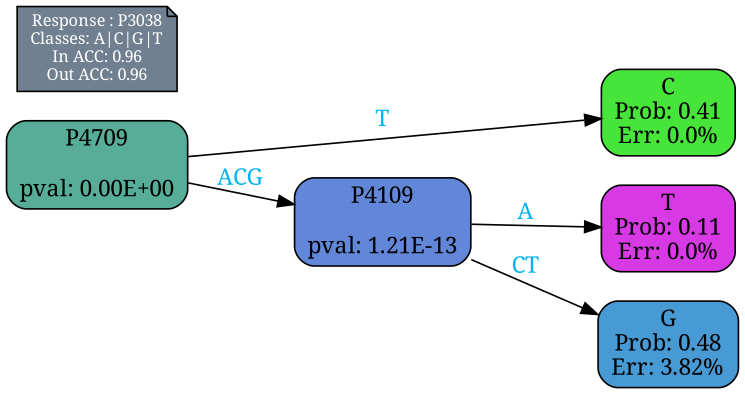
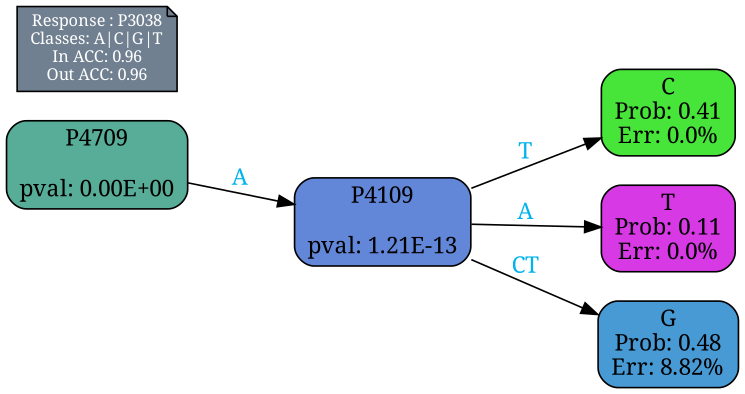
(386, 138) -> (528, 166)
(240, 179) -> (240, 179)
(668, 344) -> (668, 344)
